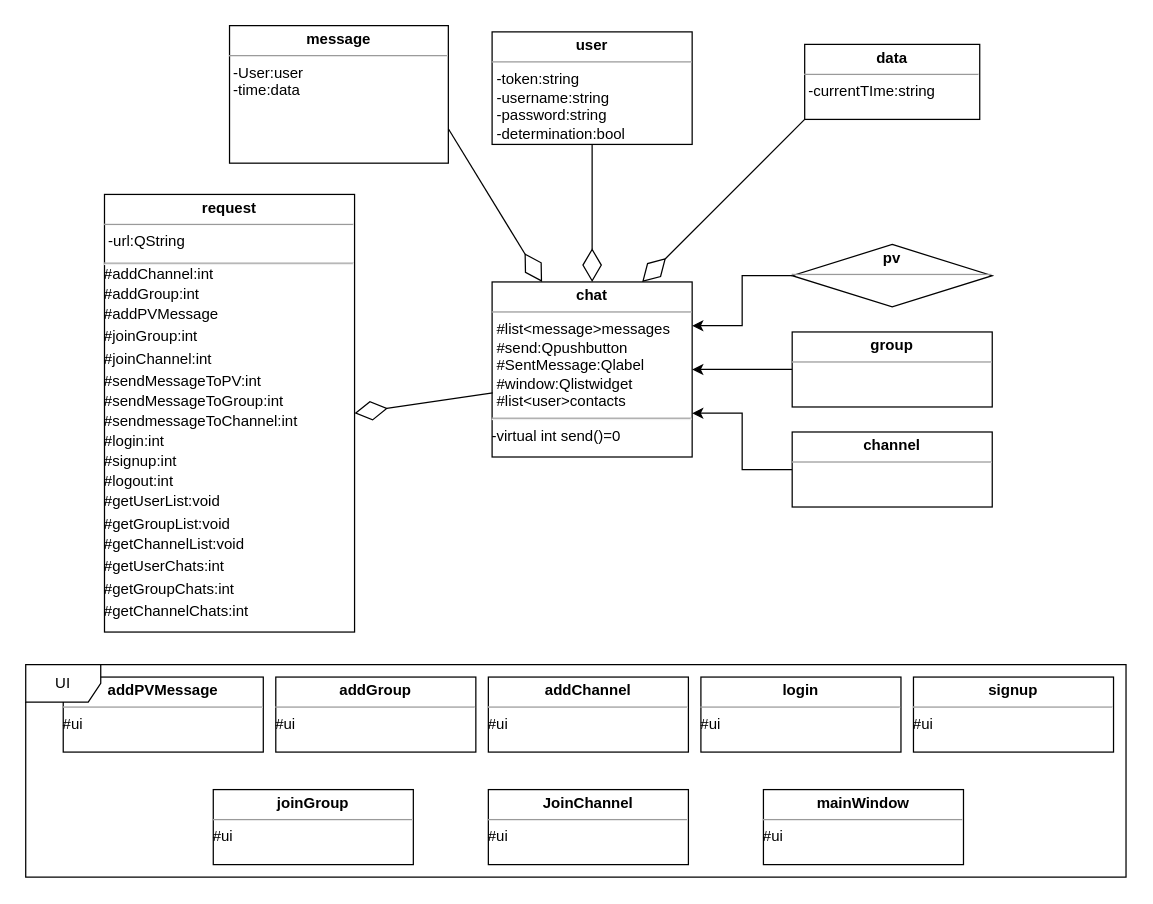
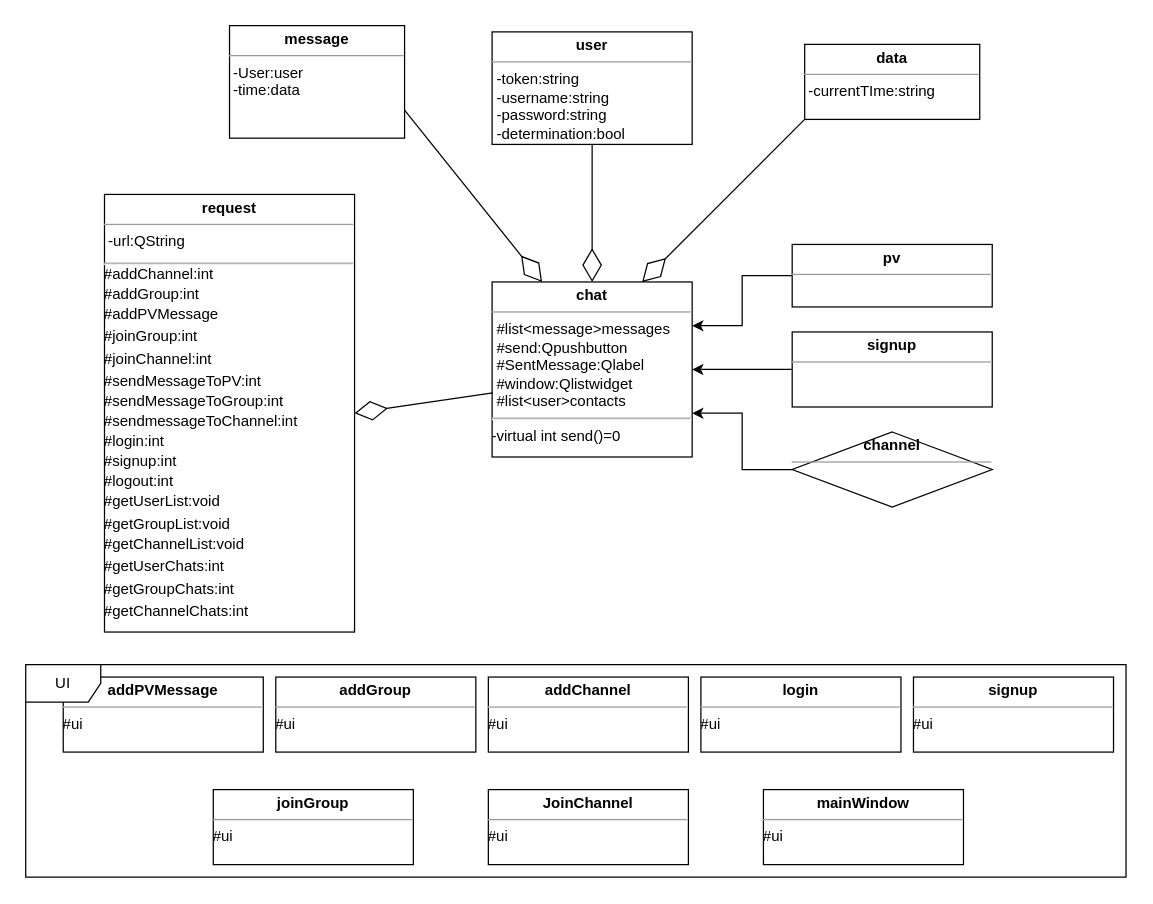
(339, 94) -> (317, 82)
(892, 276) -> (892, 276)
(813, 341) -> (815, 341)
(892, 469) -> (892, 469)
